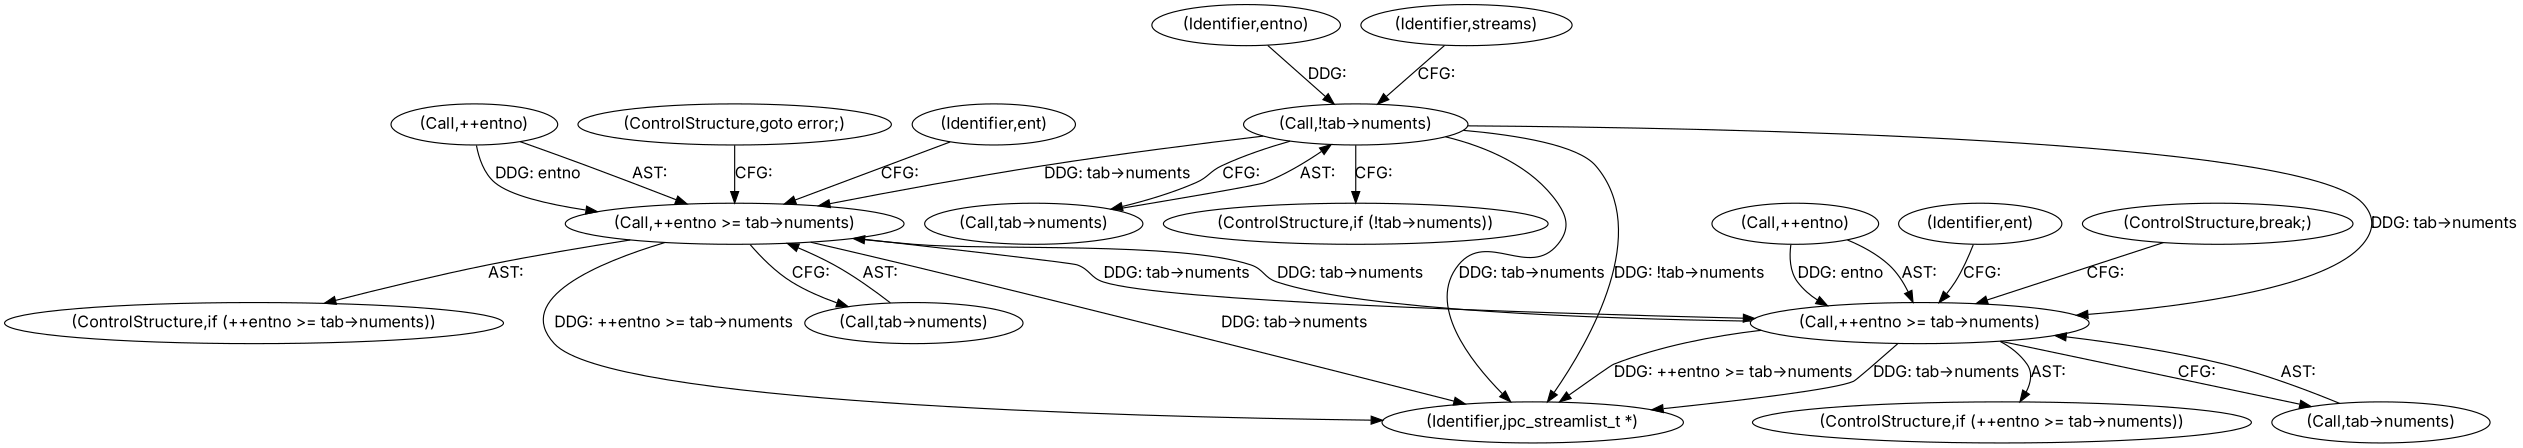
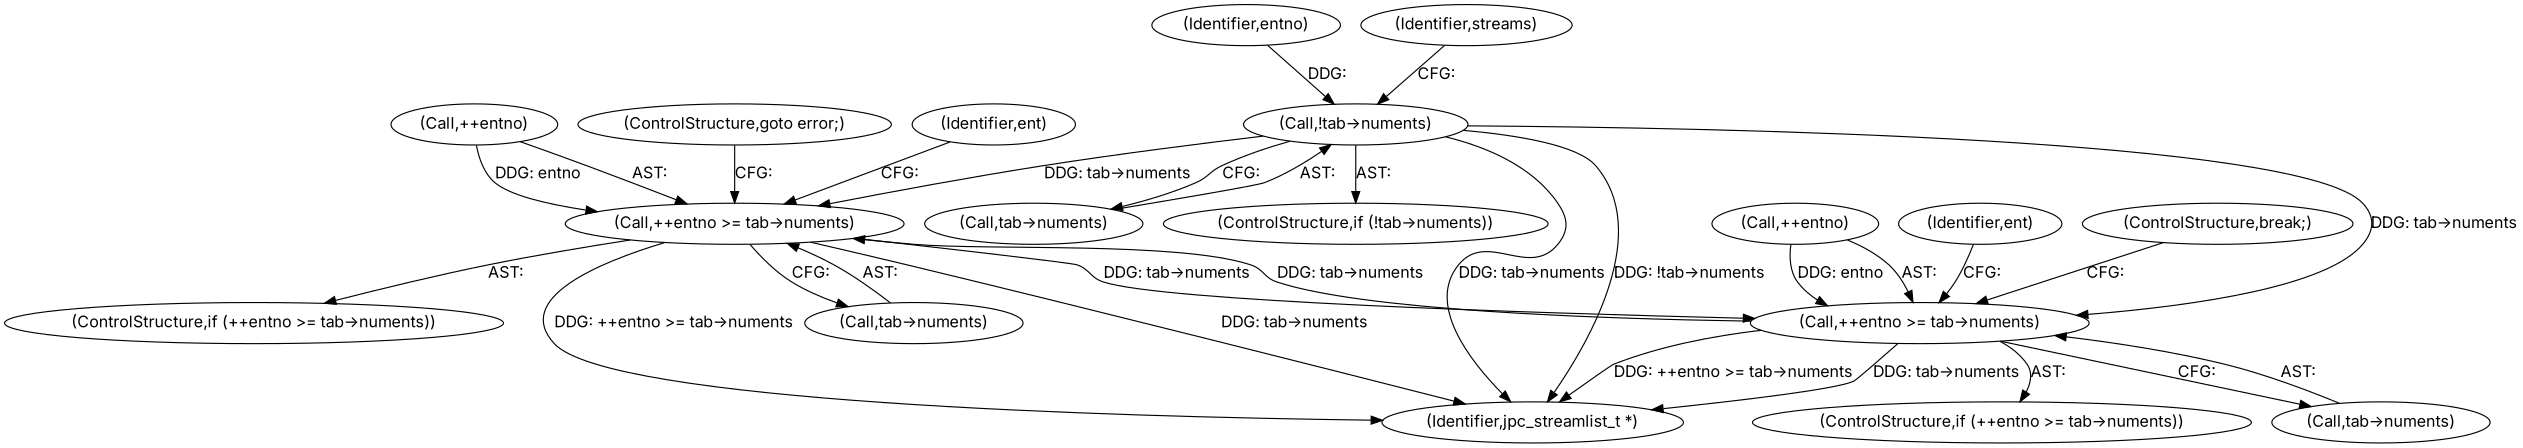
(1376, 174) -> (1376, 174)
